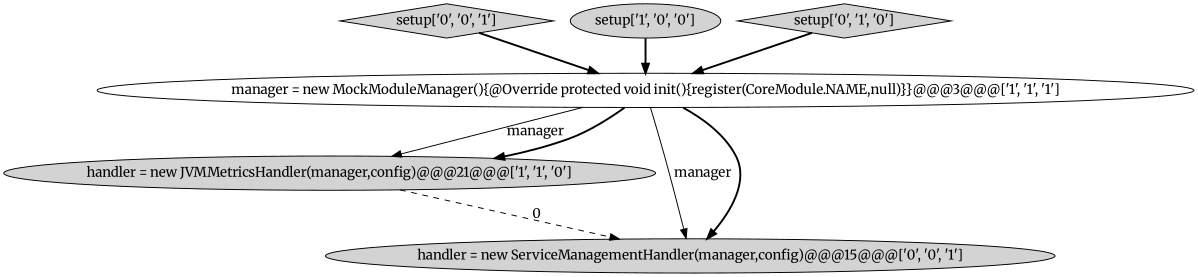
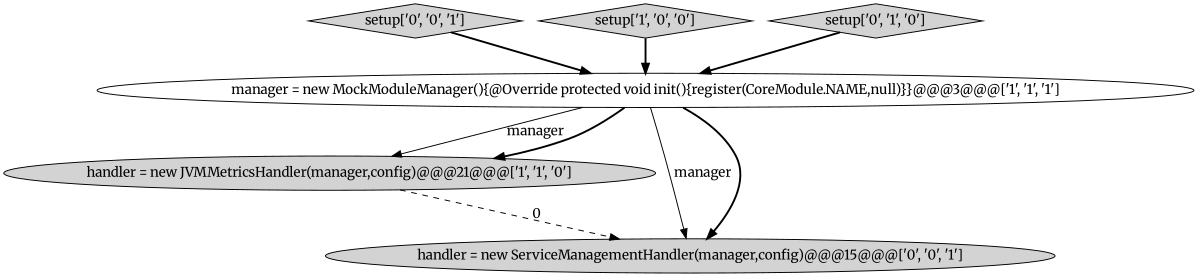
(646, 21) -> (646, 21)
